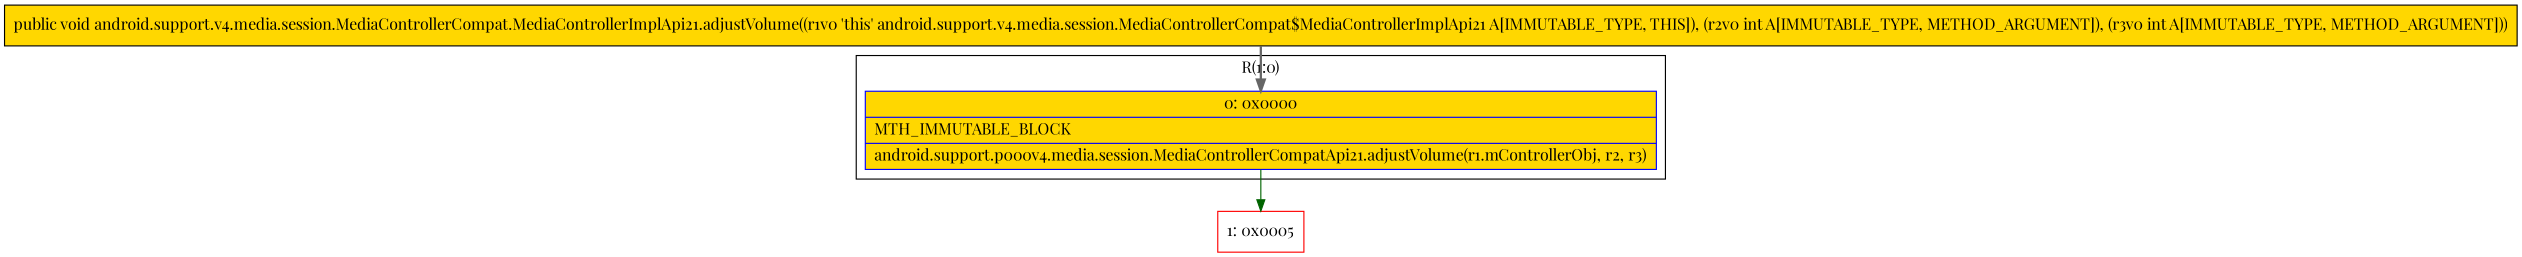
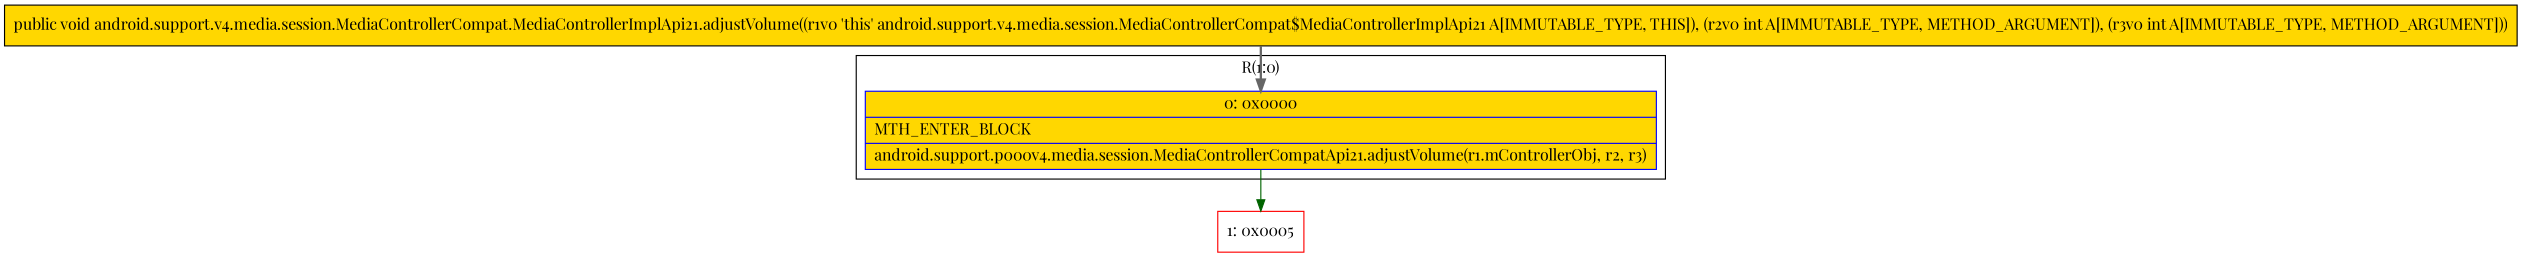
(973, 130) -> (953, 130)
